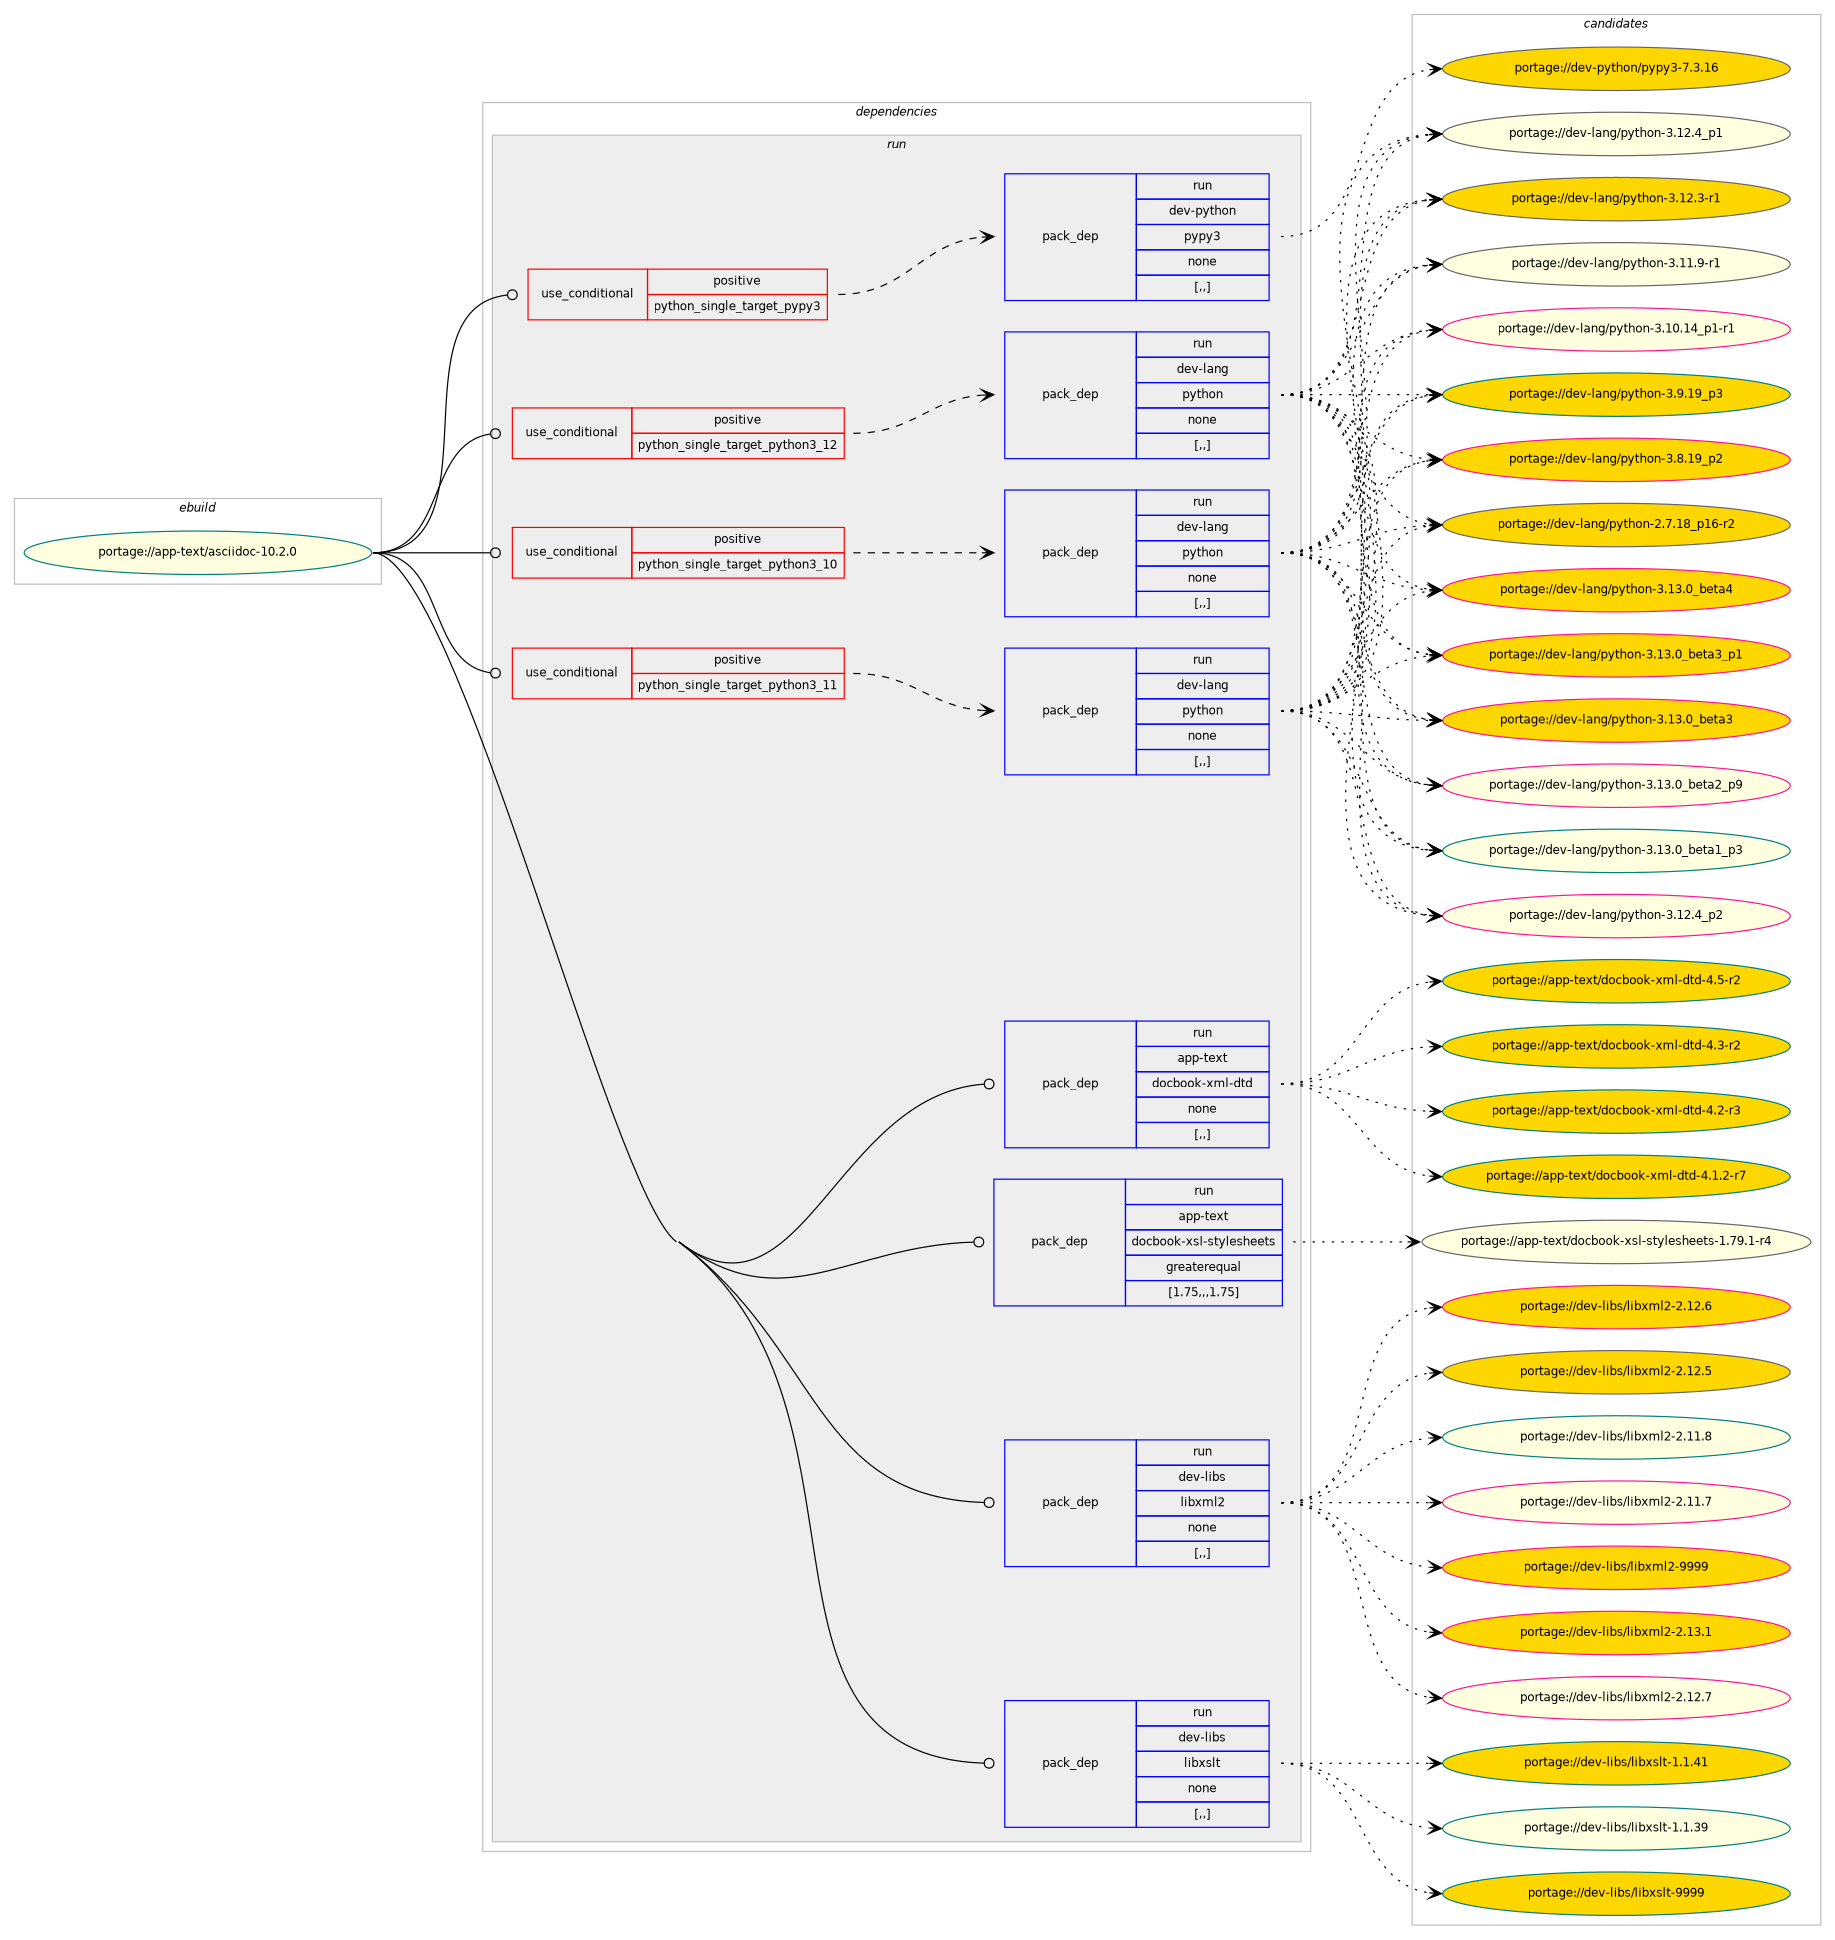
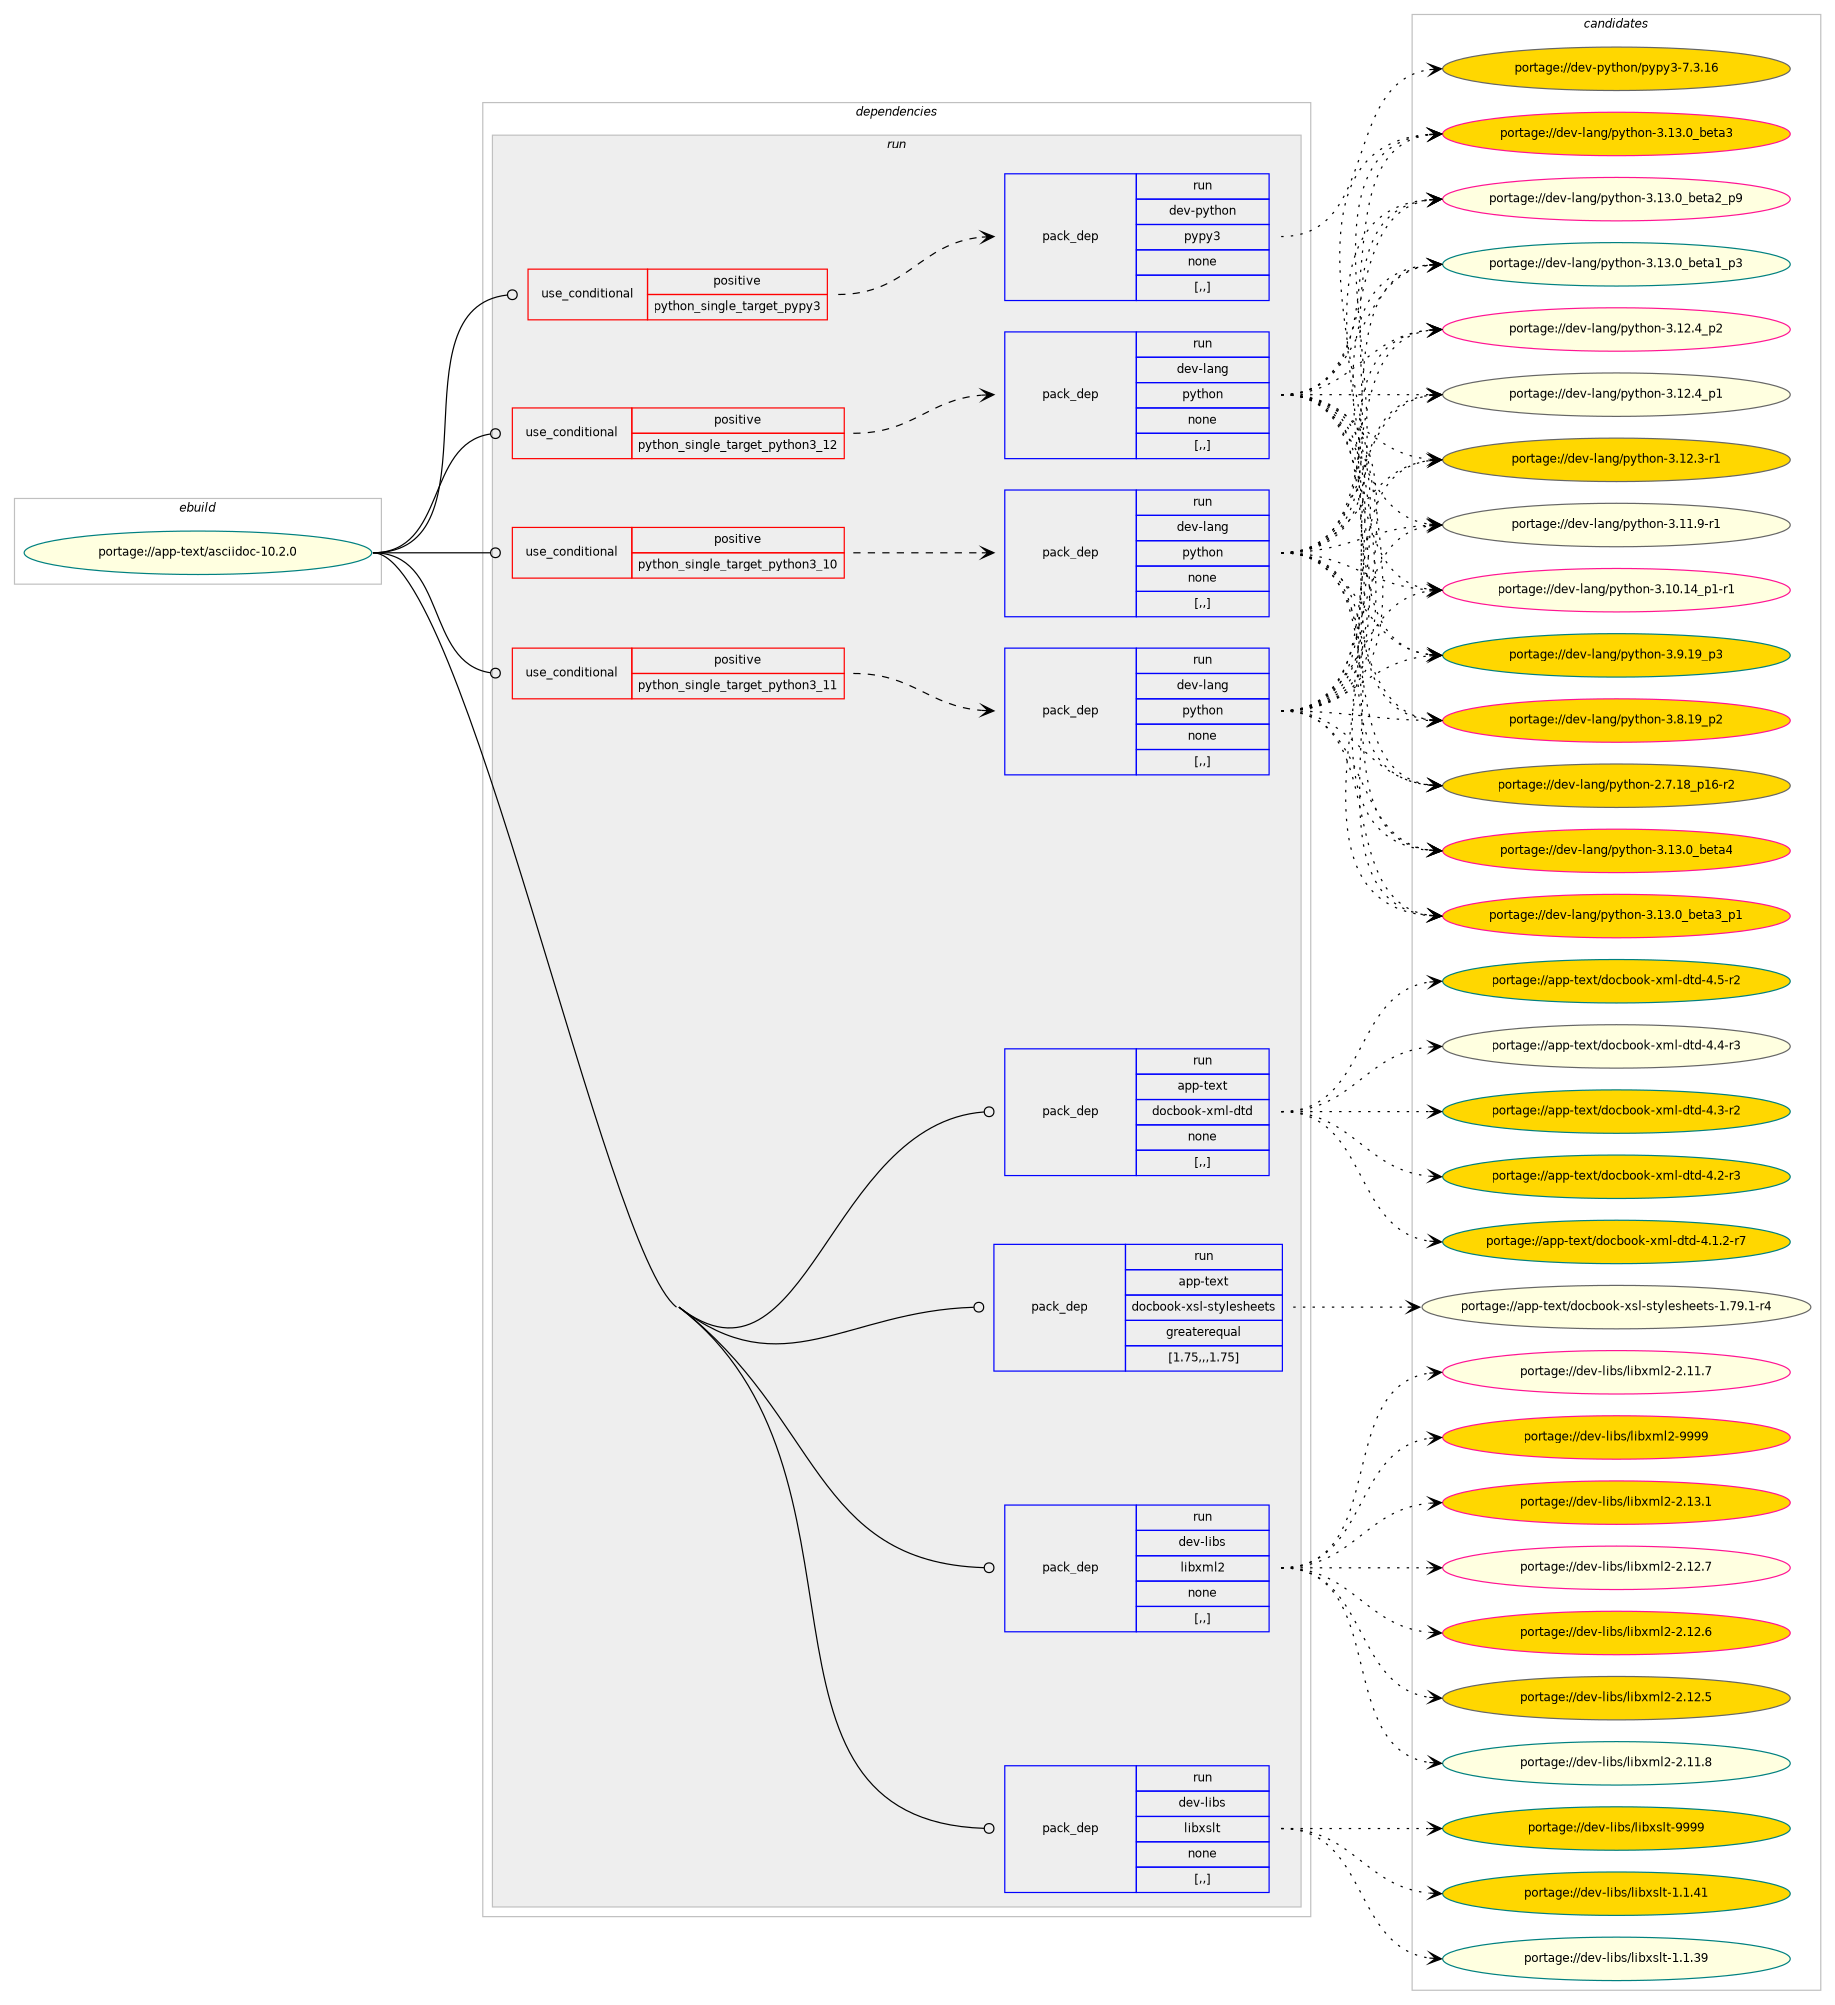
none -> (1616, 1046)
